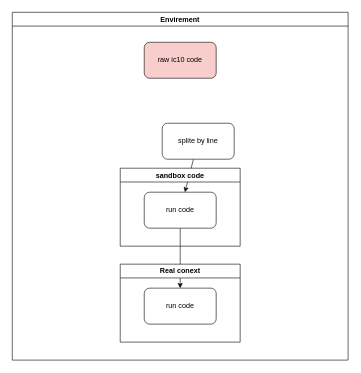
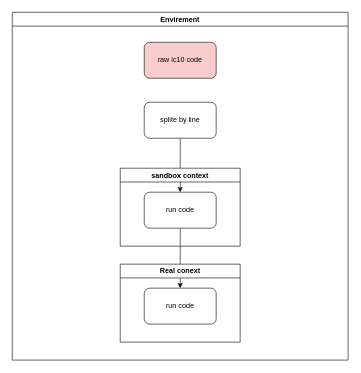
(198, 141) -> (180, 120)
(180, 176) -> (180, 176)
